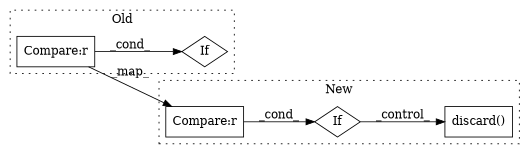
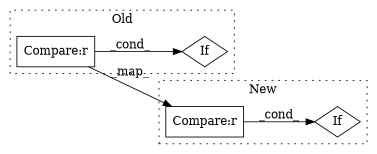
(479, 122) -> none
